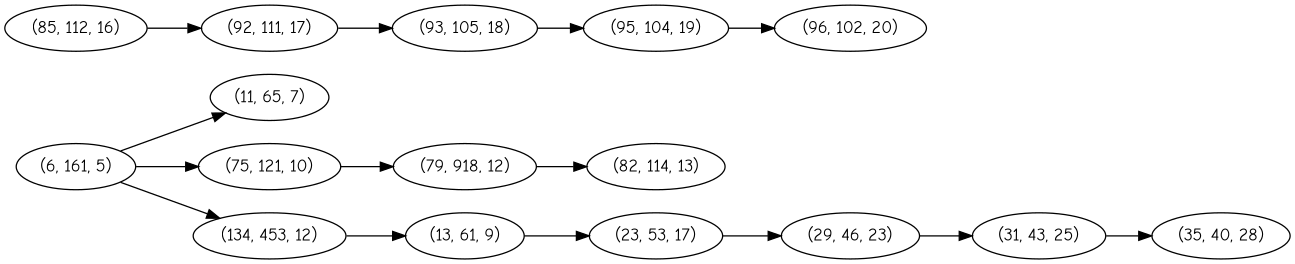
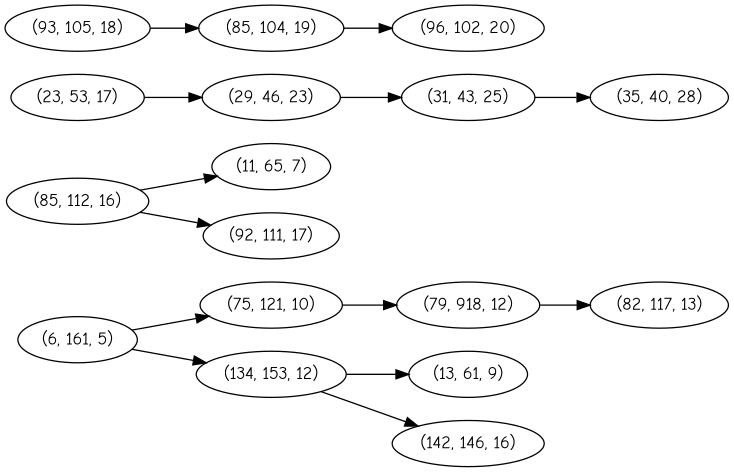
(359, 28) -> none
(656, 28) -> (271, 28)
(167, 134) -> (172, 184)
(656, 167) -> (659, 305)
(270, 236) -> (271, 374)
(550, 236) -> none
none -> (468, 444)
